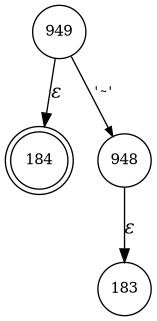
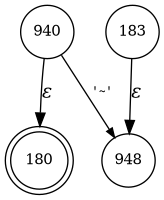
(59, 32) -> (47, 32)
(39, 160) -> (39, 160)
(125, 218) -> (131, 89)
